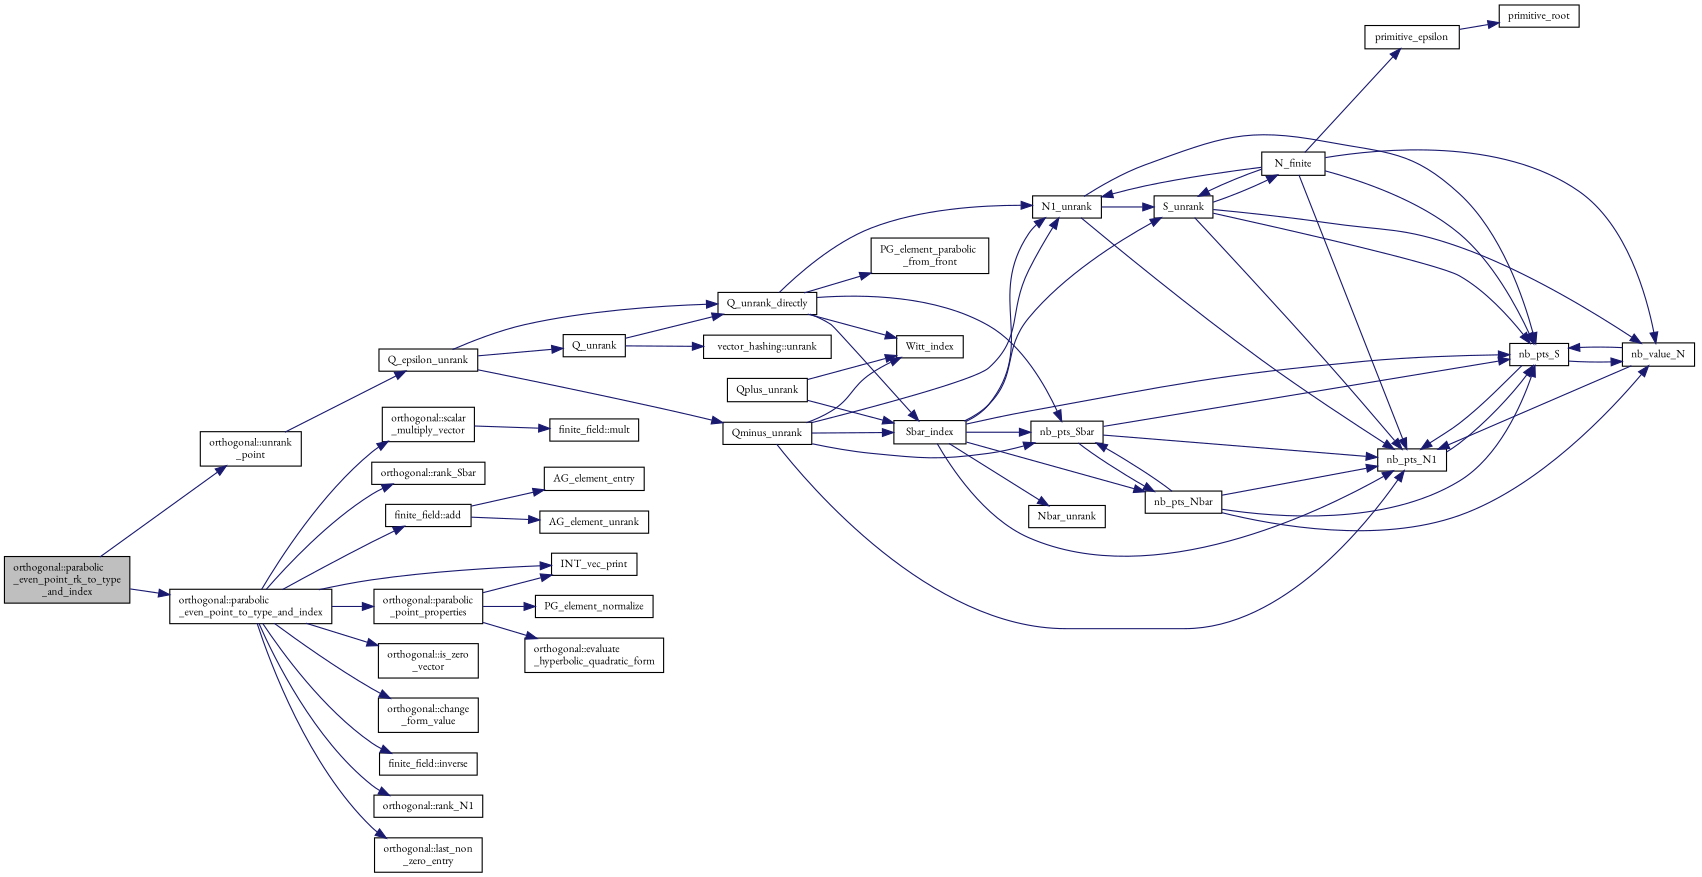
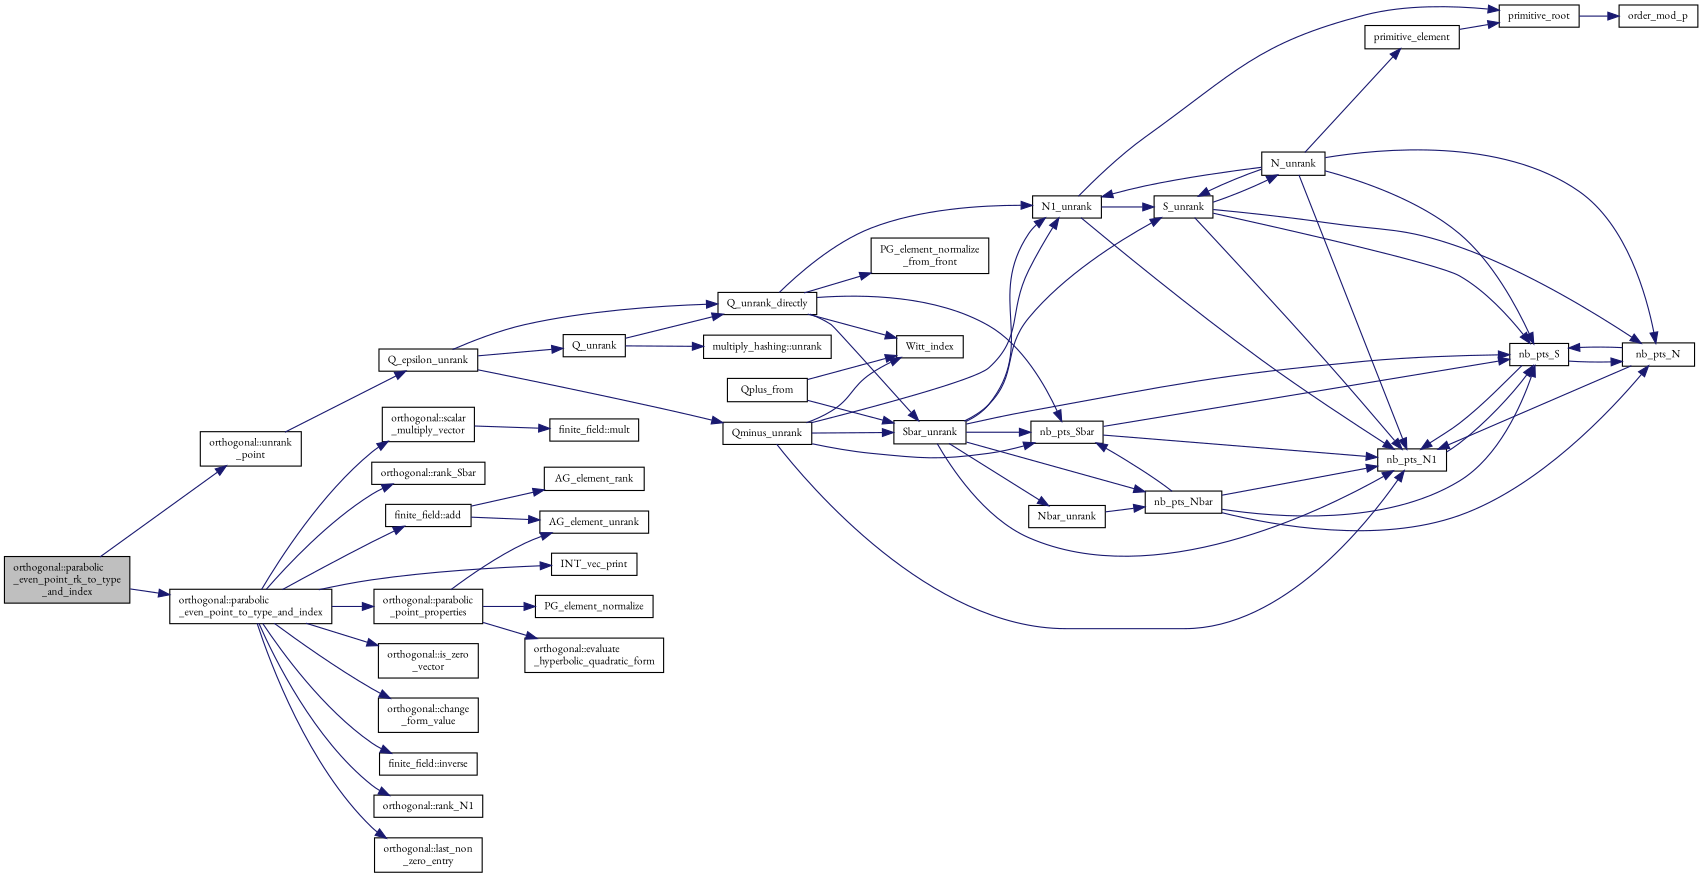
none -> (1658, 16)
(1412, 37) -> (1412, 37)
(1351, 146) -> (1263, 54)
(1293, 164) -> (1293, 164)
(930, 256) -> (930, 256)
(767, 347) -> (767, 347)
(1658, 355) -> (1658, 355)
(767, 390) -> (767, 390)
(930, 432) -> (930, 432)
(1111, 466) -> (1120, 510)
(594, 479) -> (594, 479)
(512, 585) -> (494, 560)
